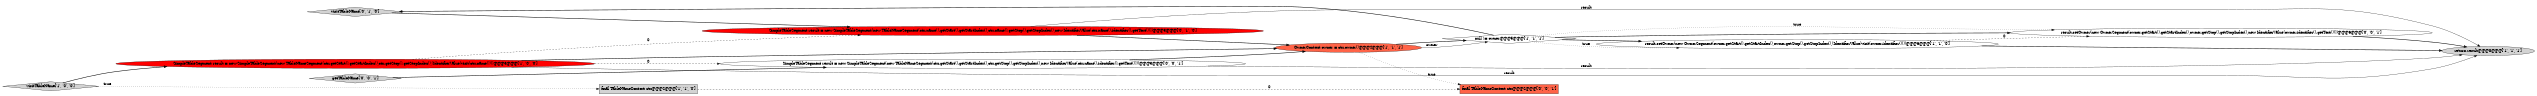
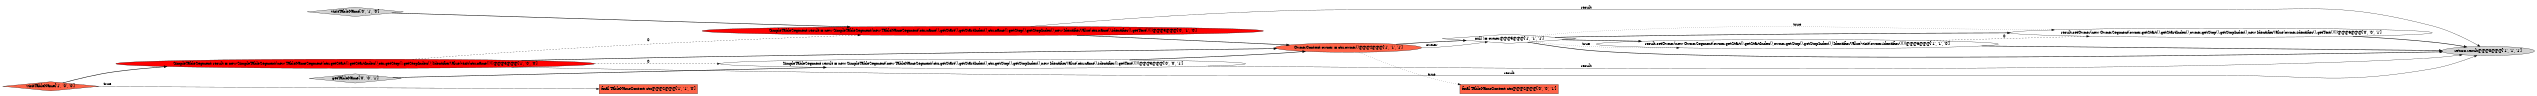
(949, 8) -> (1983, 57)
(51, 86) -> (51, 86)
(347, 88) -> (347, 88)
(648, 89) -> (648, 89)
(1077, 89) -> none
